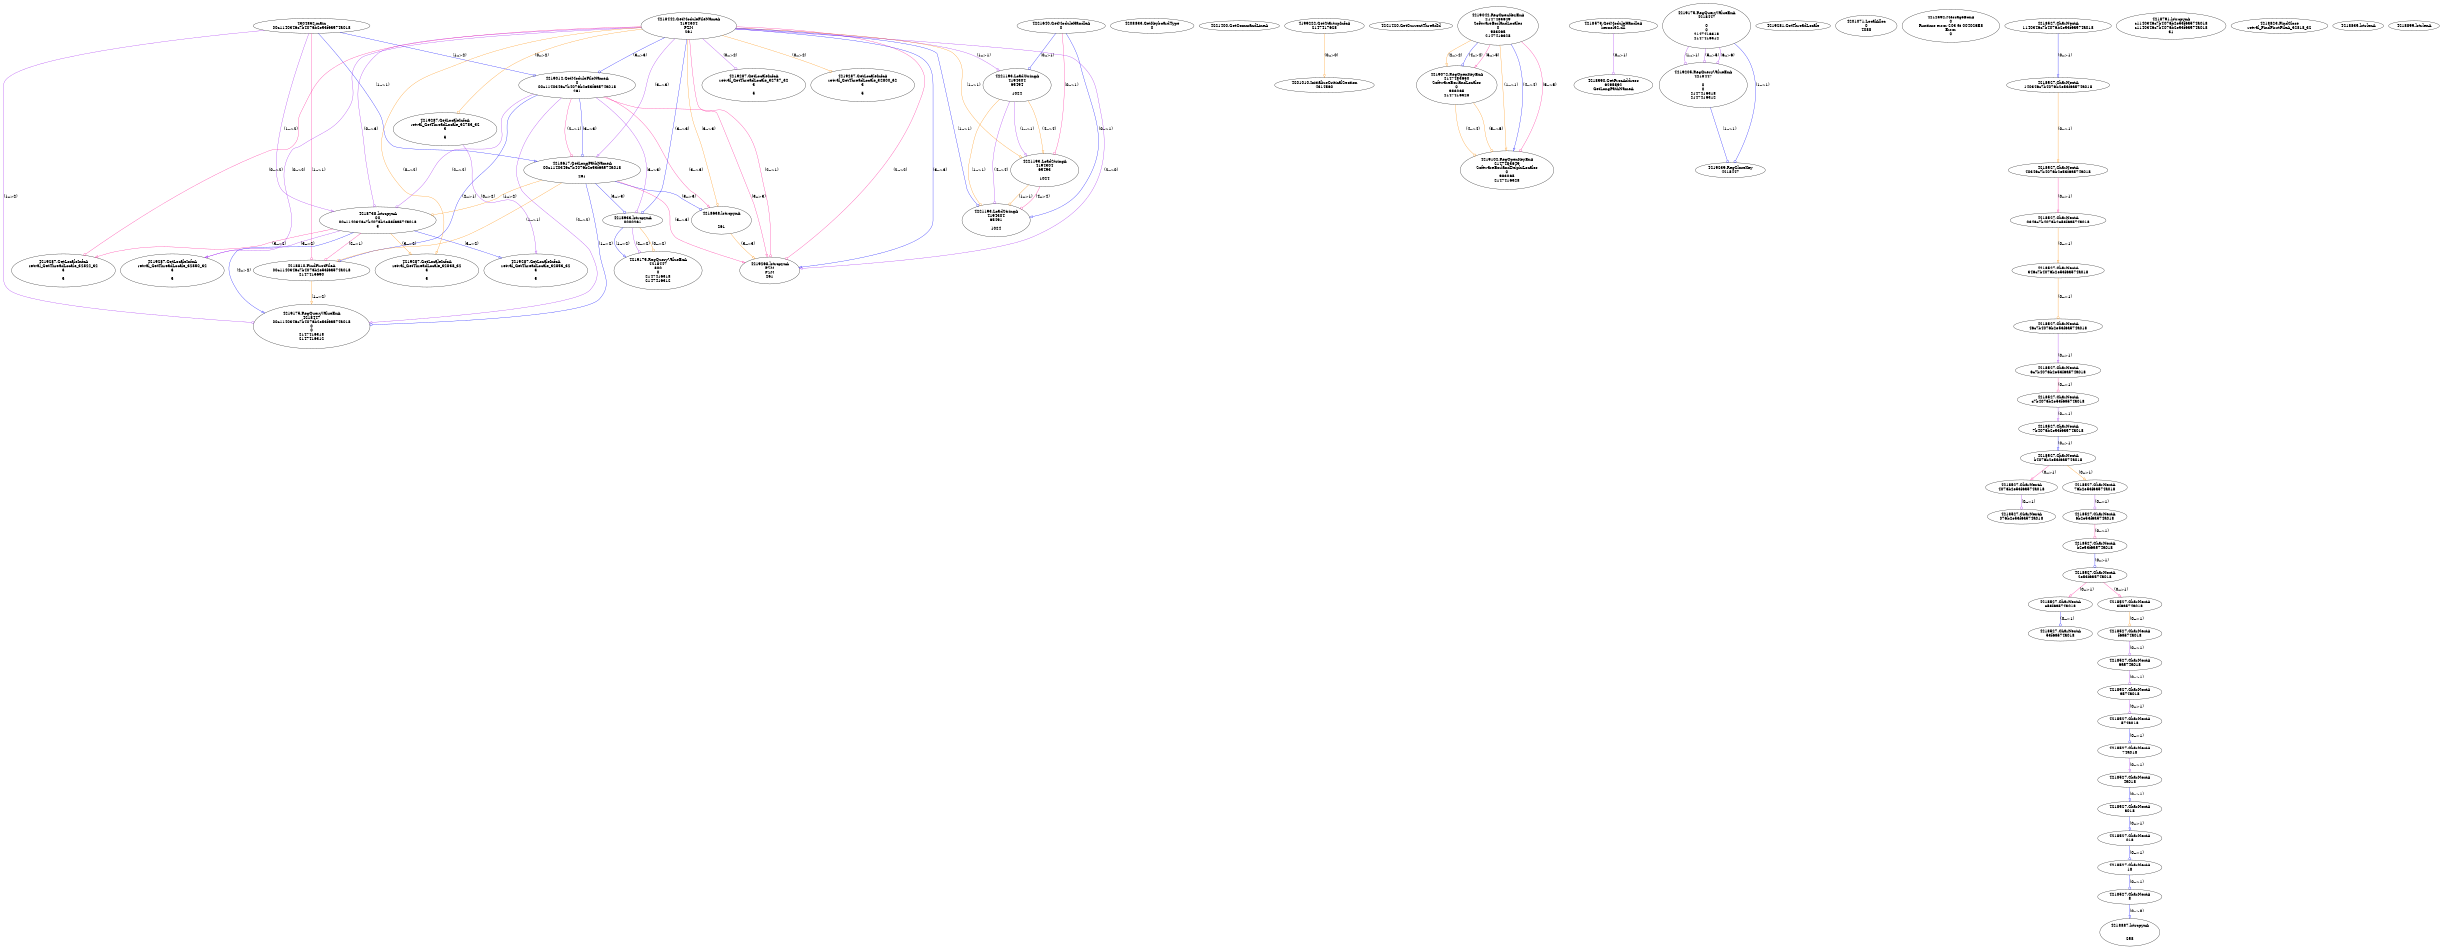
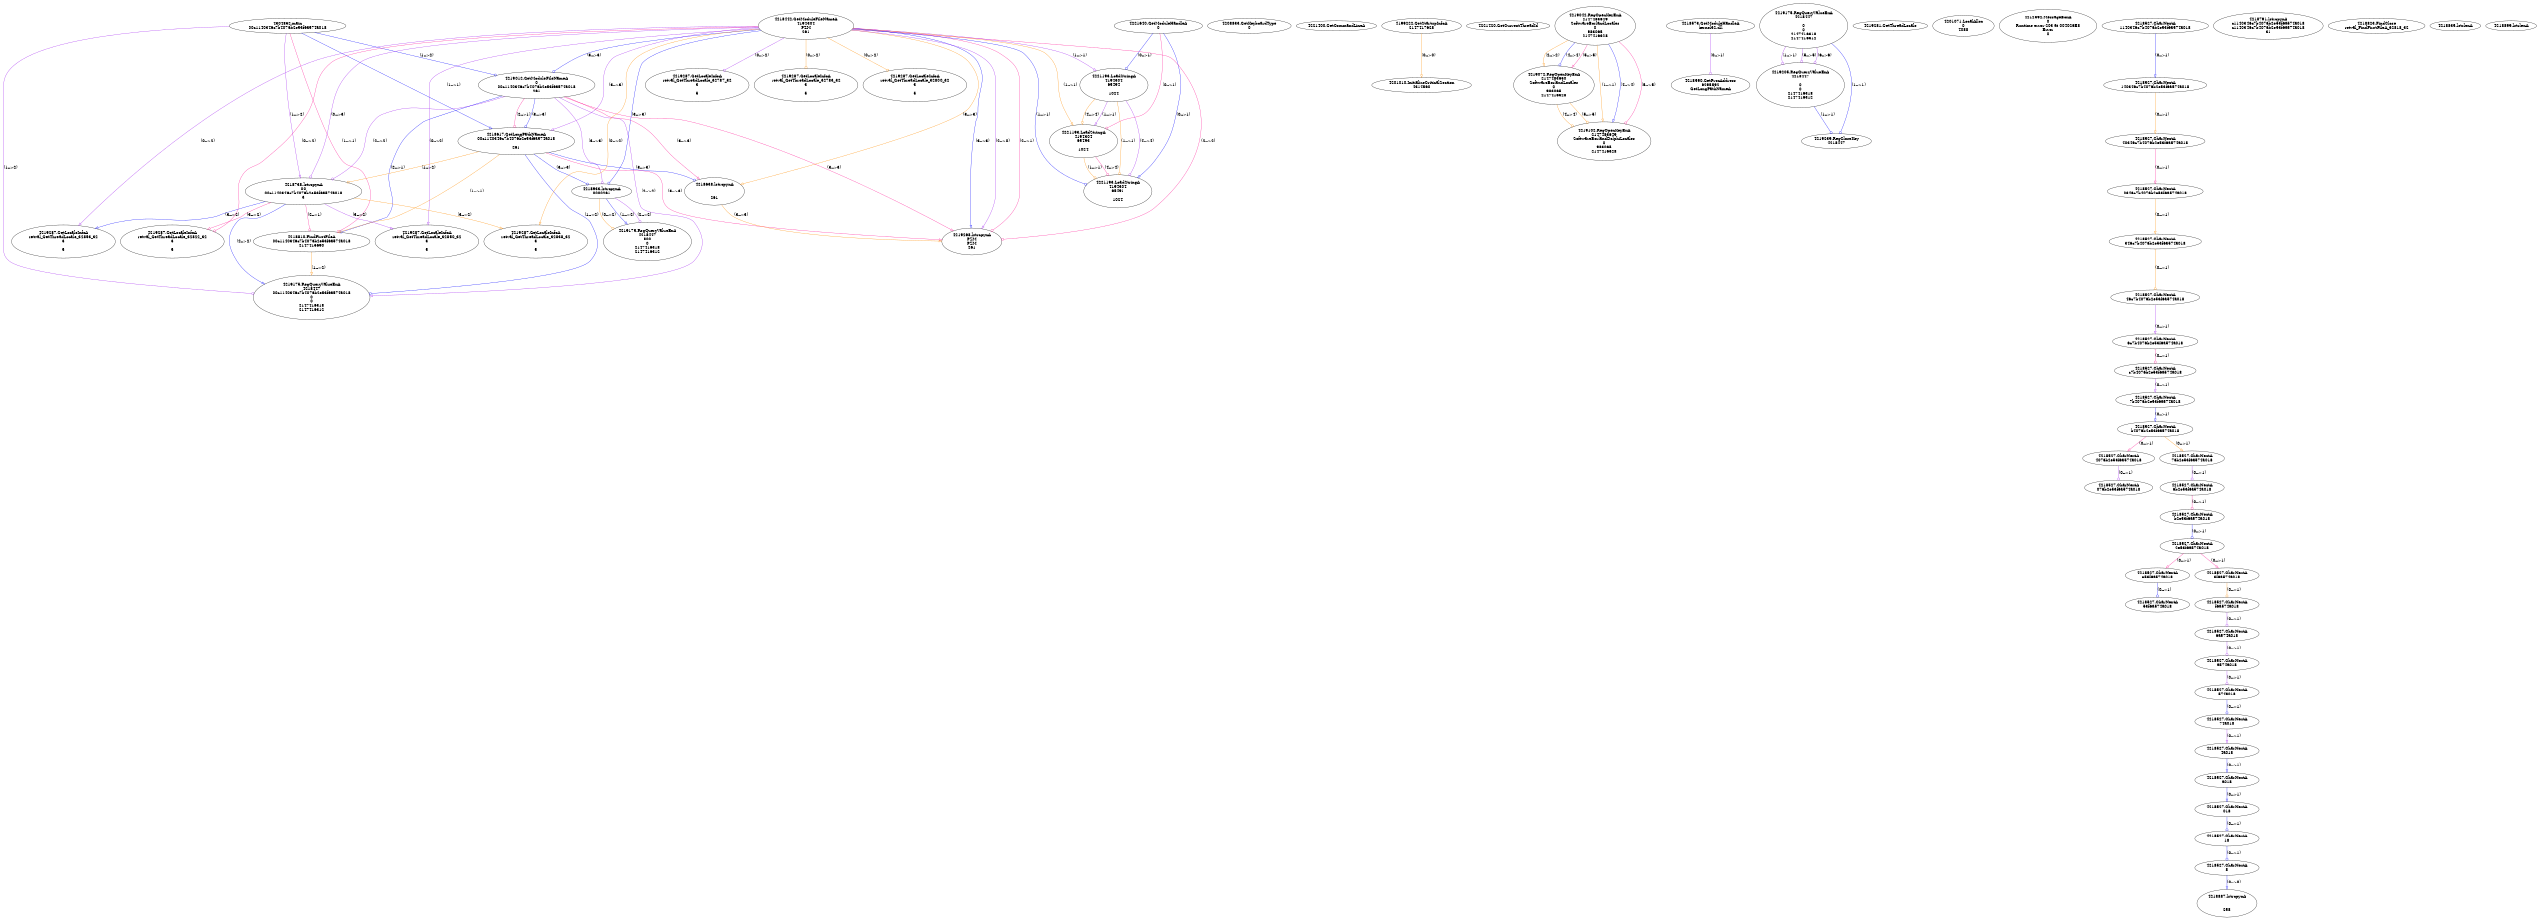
(496, 202) -> (392, 45)
